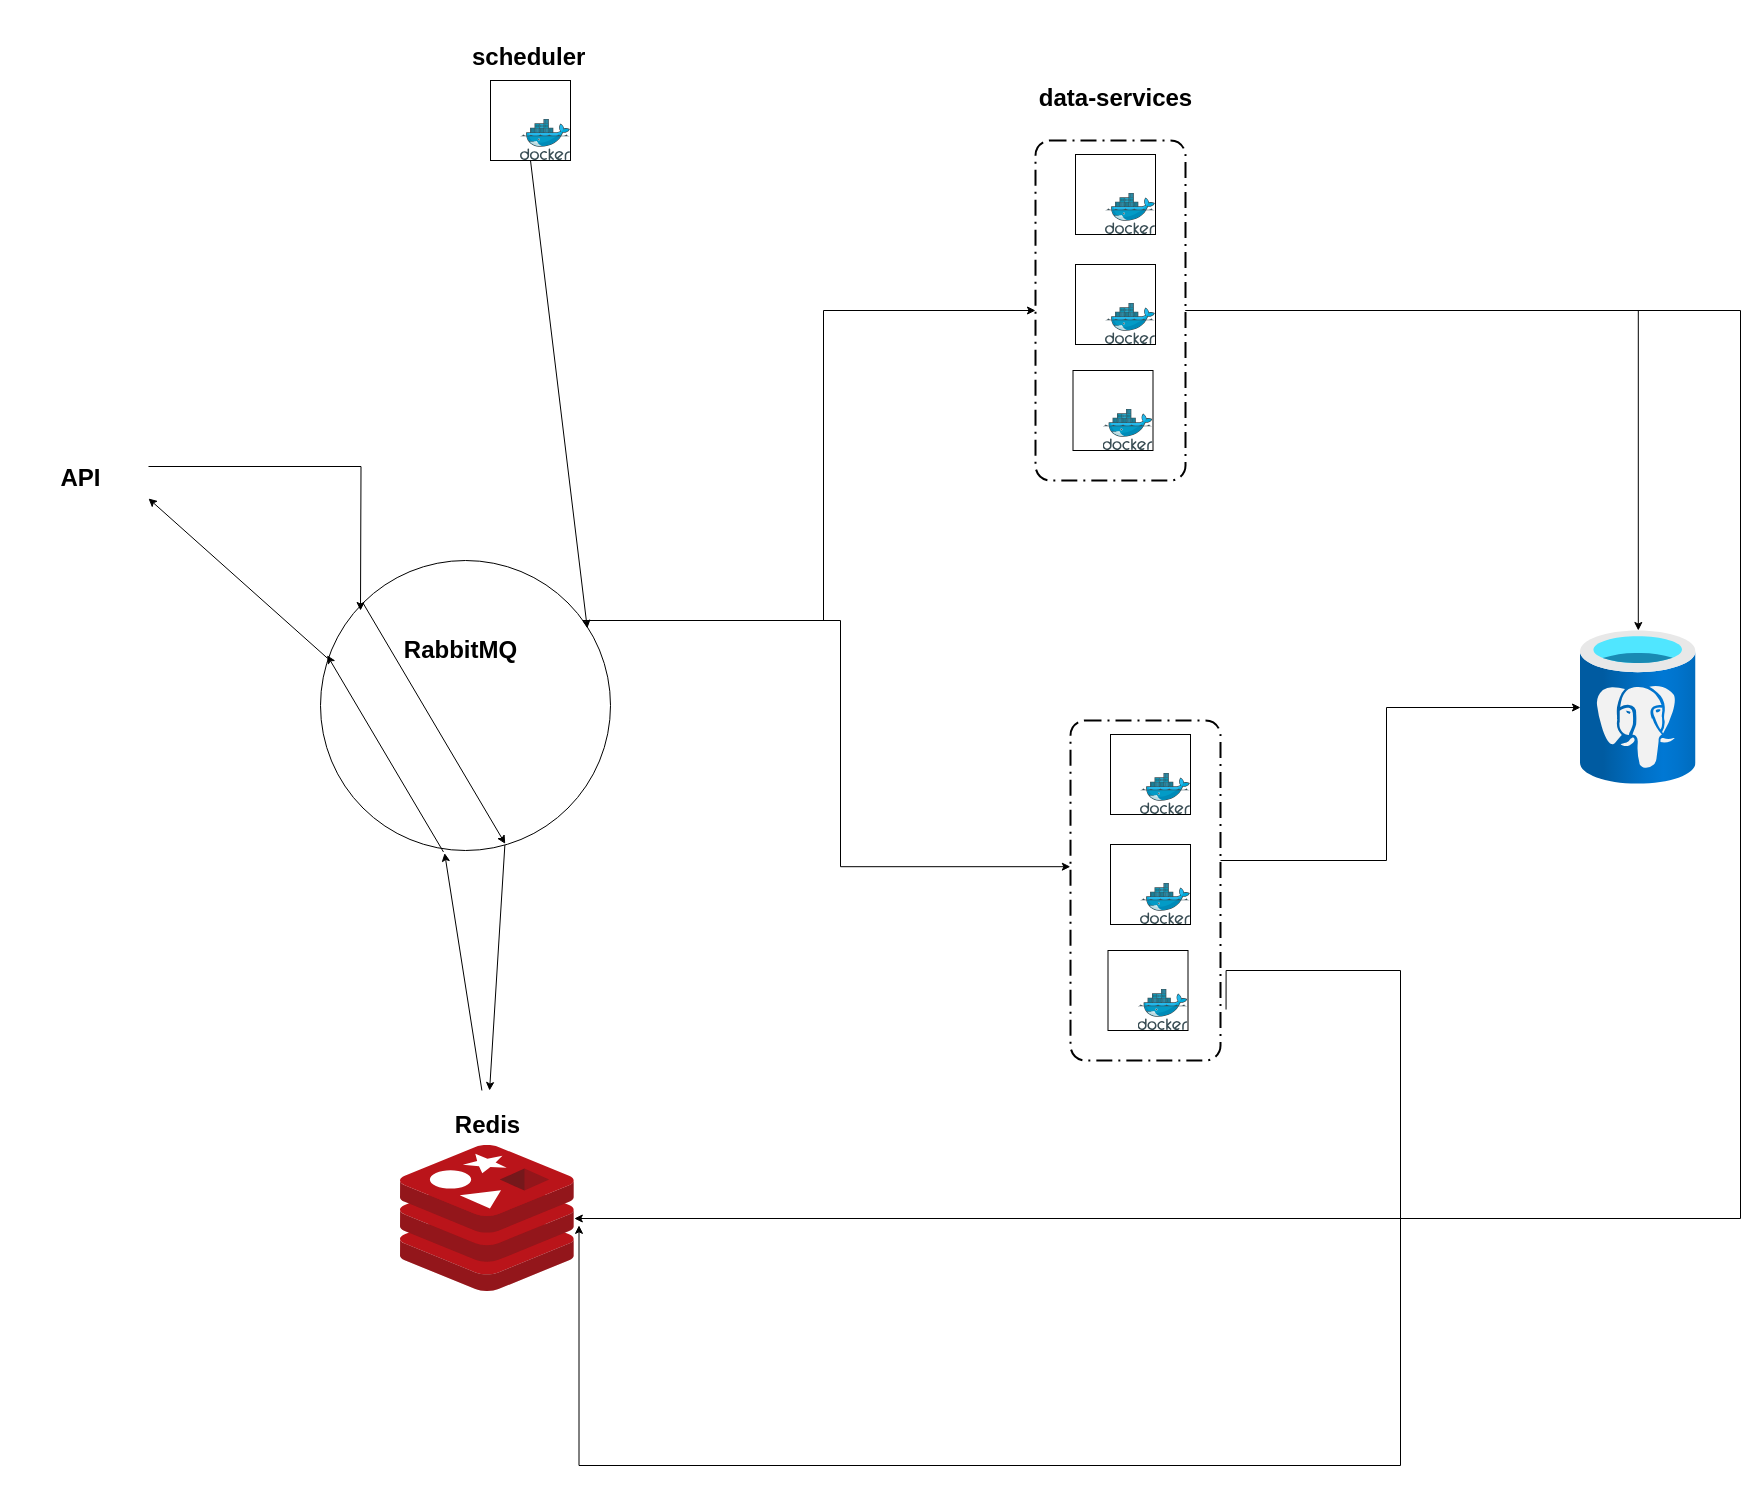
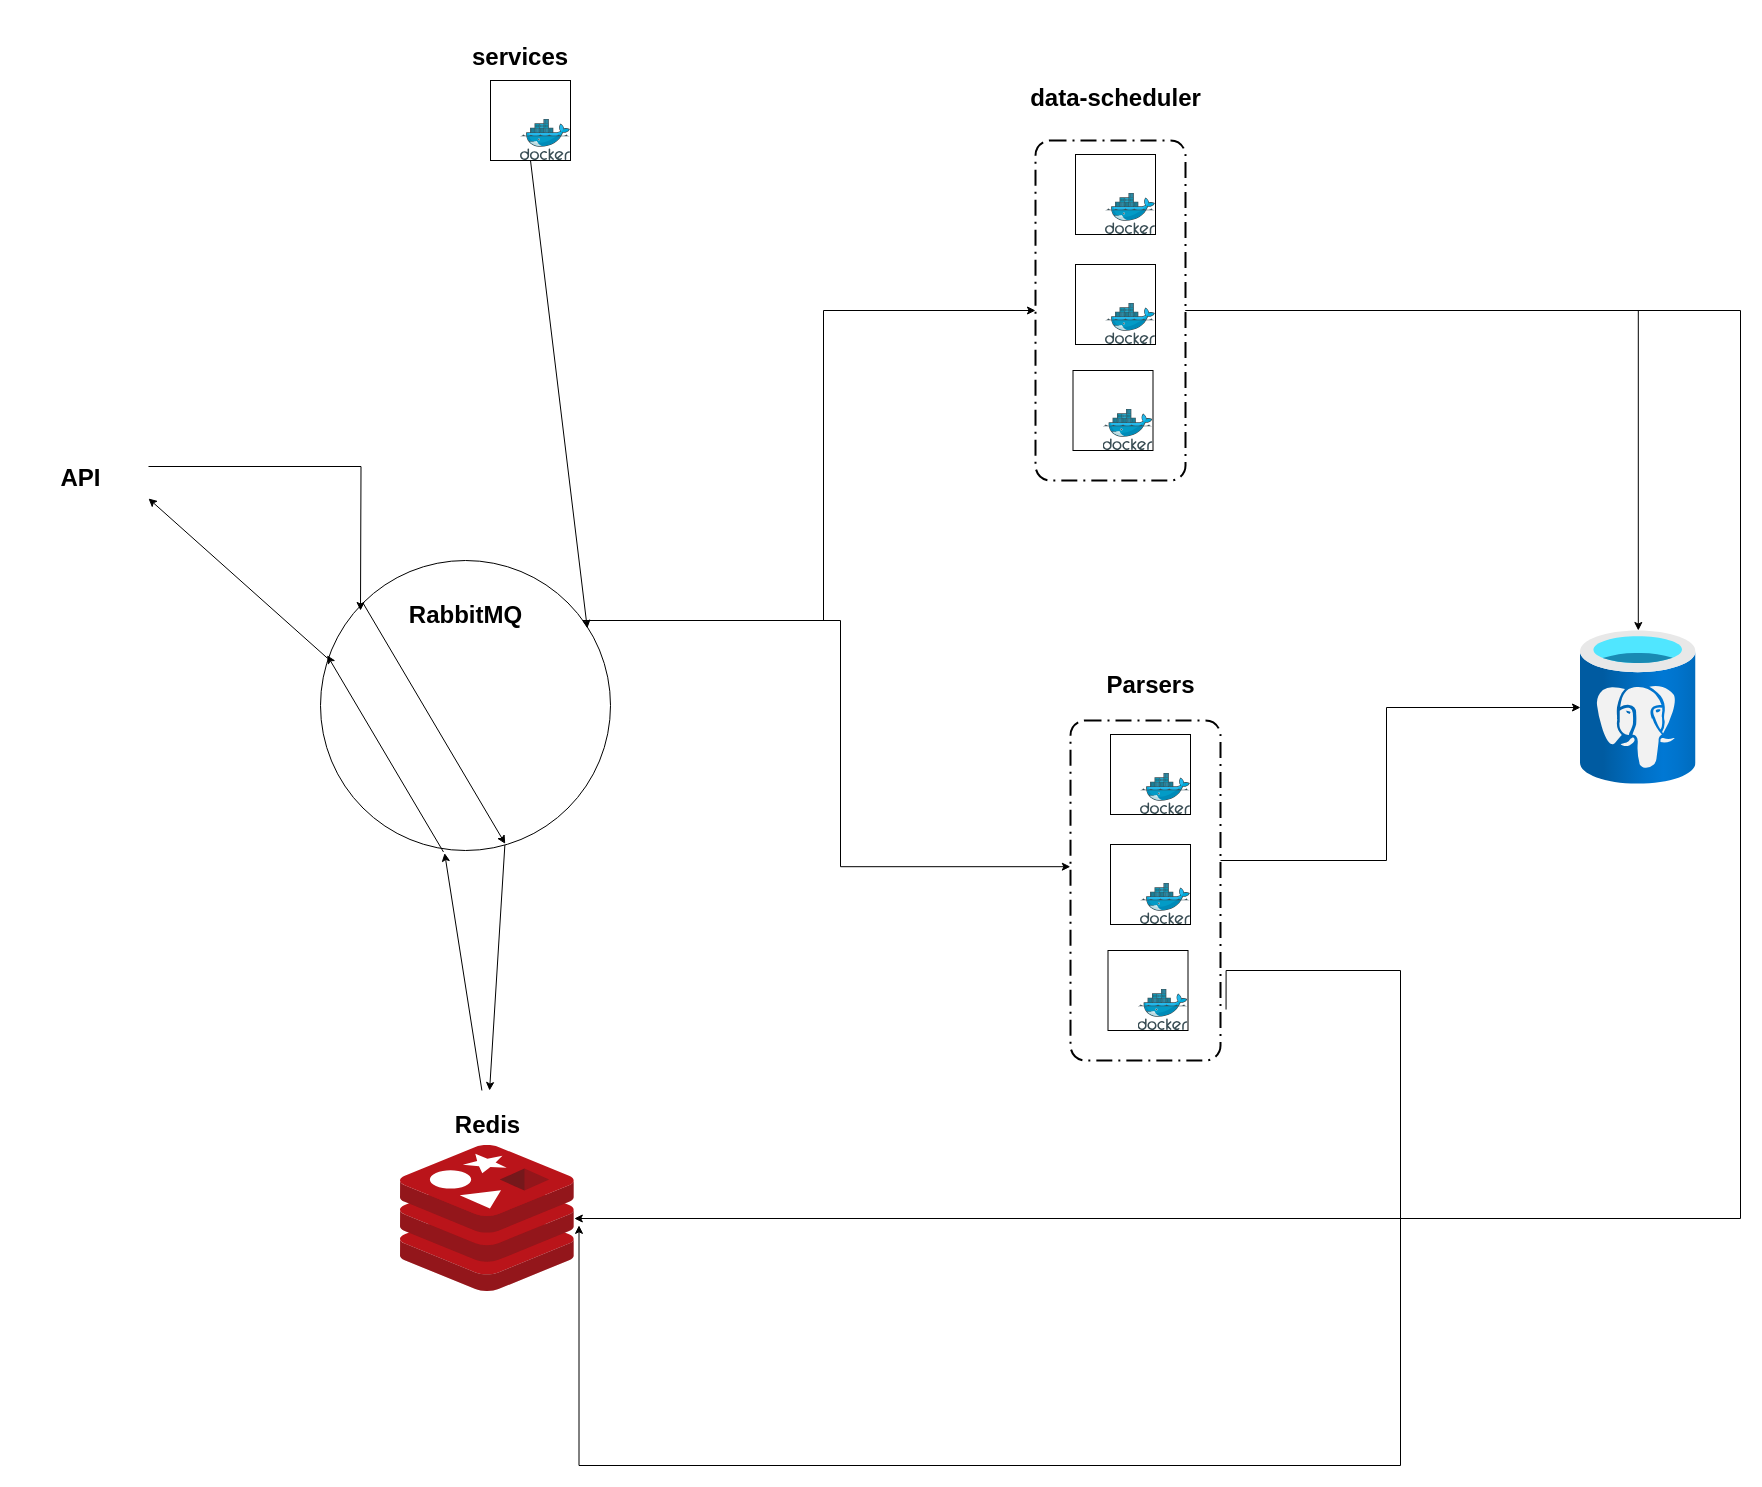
(501, 35) -> (498, 35)
(1116, 106) -> (1116, 106)
(461, 651) -> (466, 616)
none -> (1151, 686)
